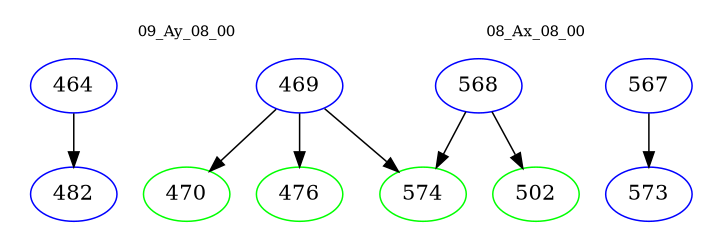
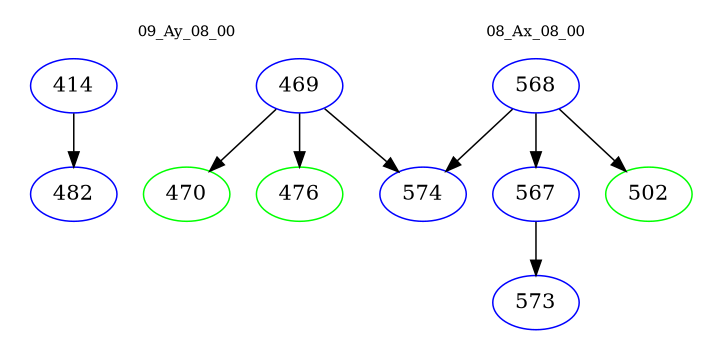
(74, 86) -> (74, 86)
none -> (536, 133)
(423, 194) -> (423, 194)
